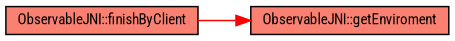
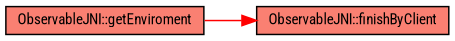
(217, 21) -> (223, 21)
